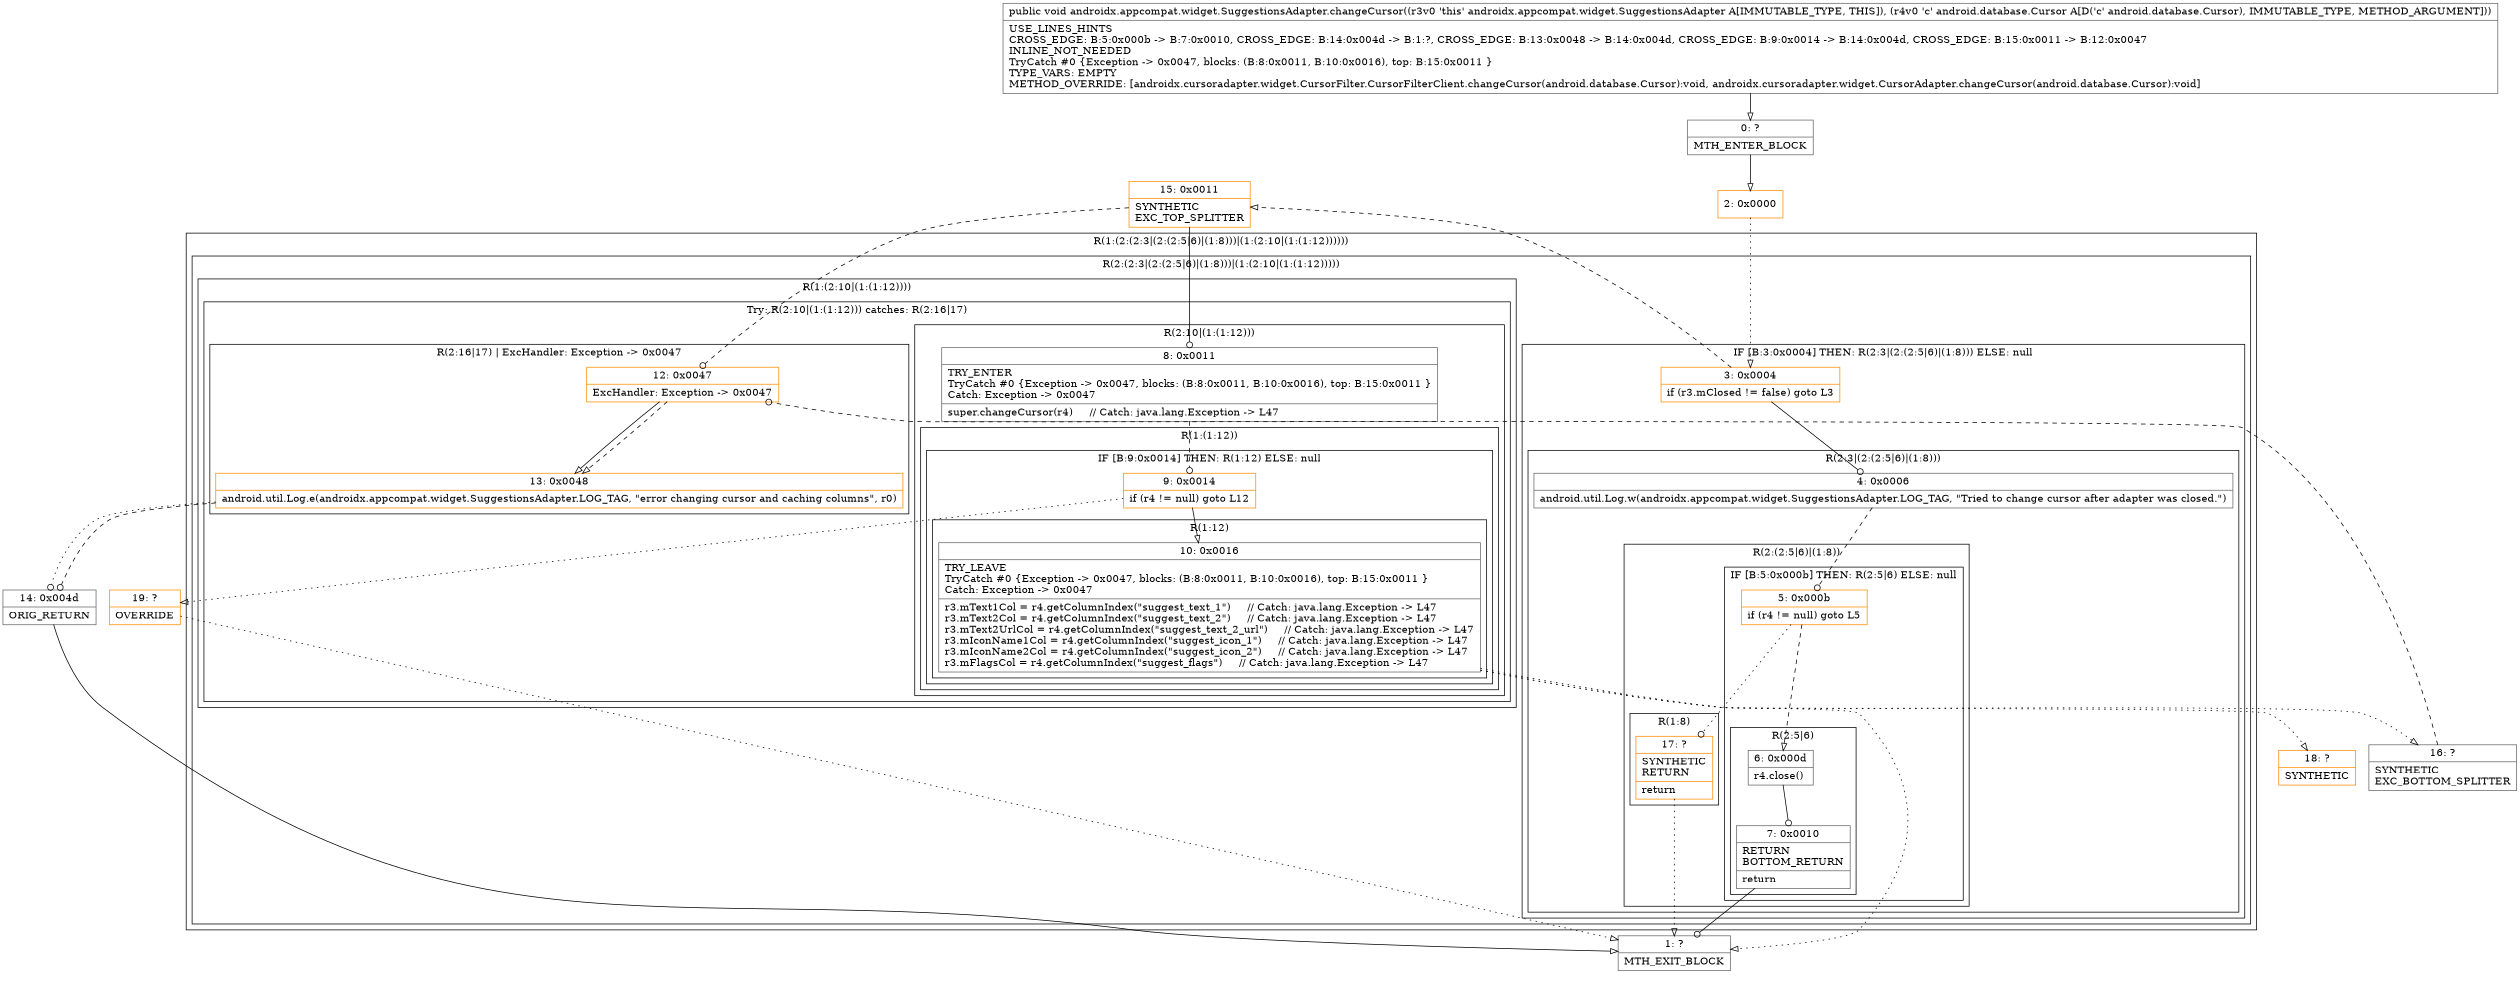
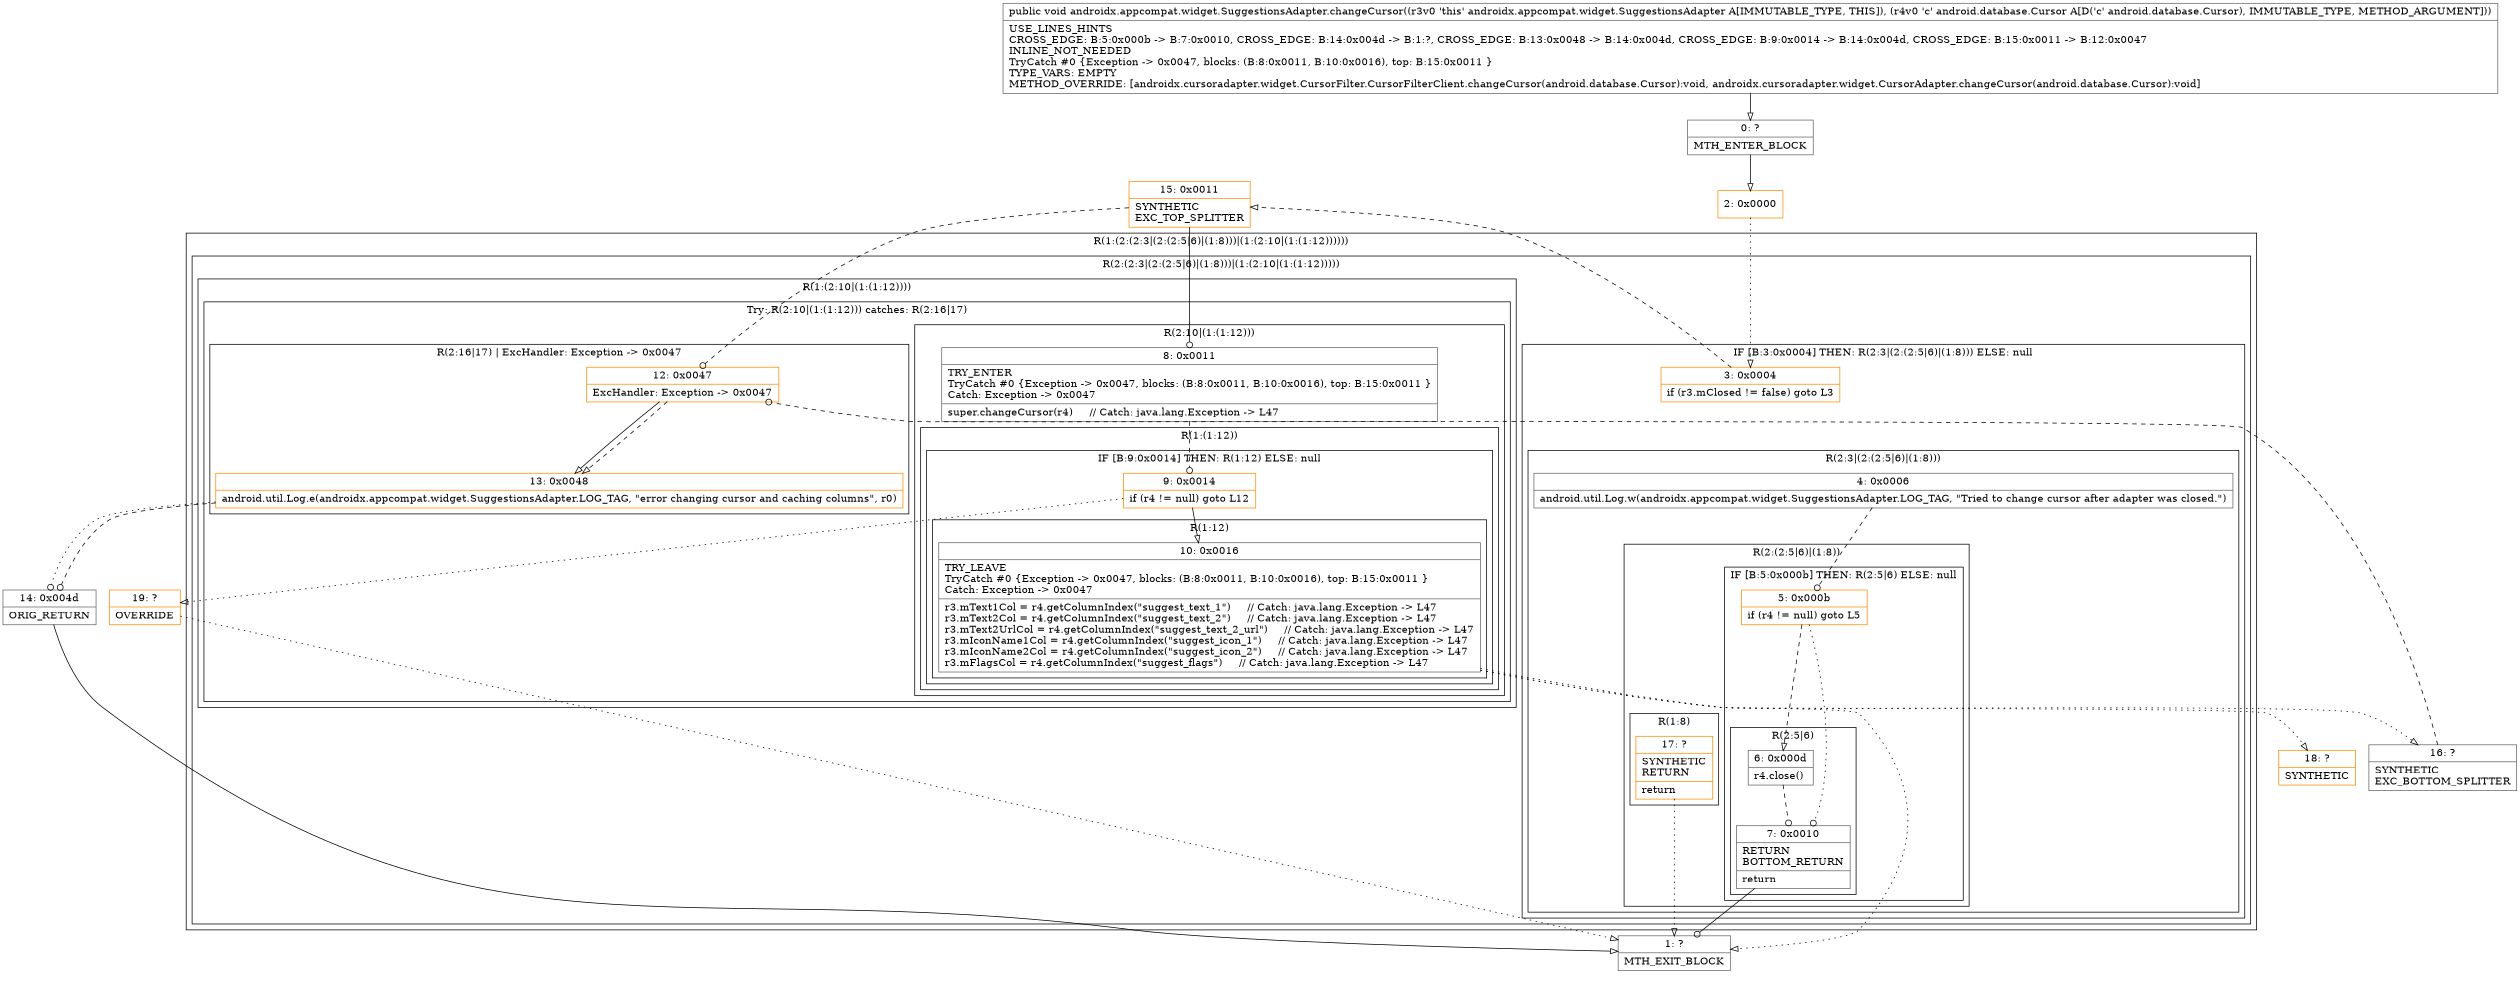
(1814, 436) -> none
(1747, 678) -> (1825, 722)
(1786, 802) -> (1786, 802)
